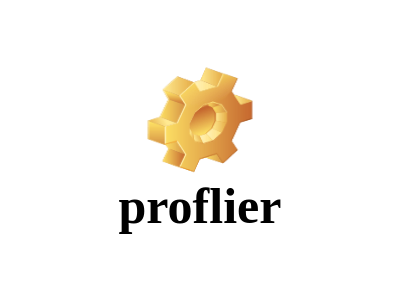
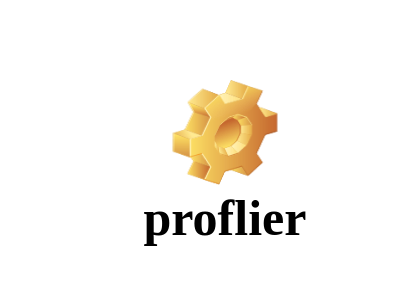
(201, 151) -> (226, 164)
